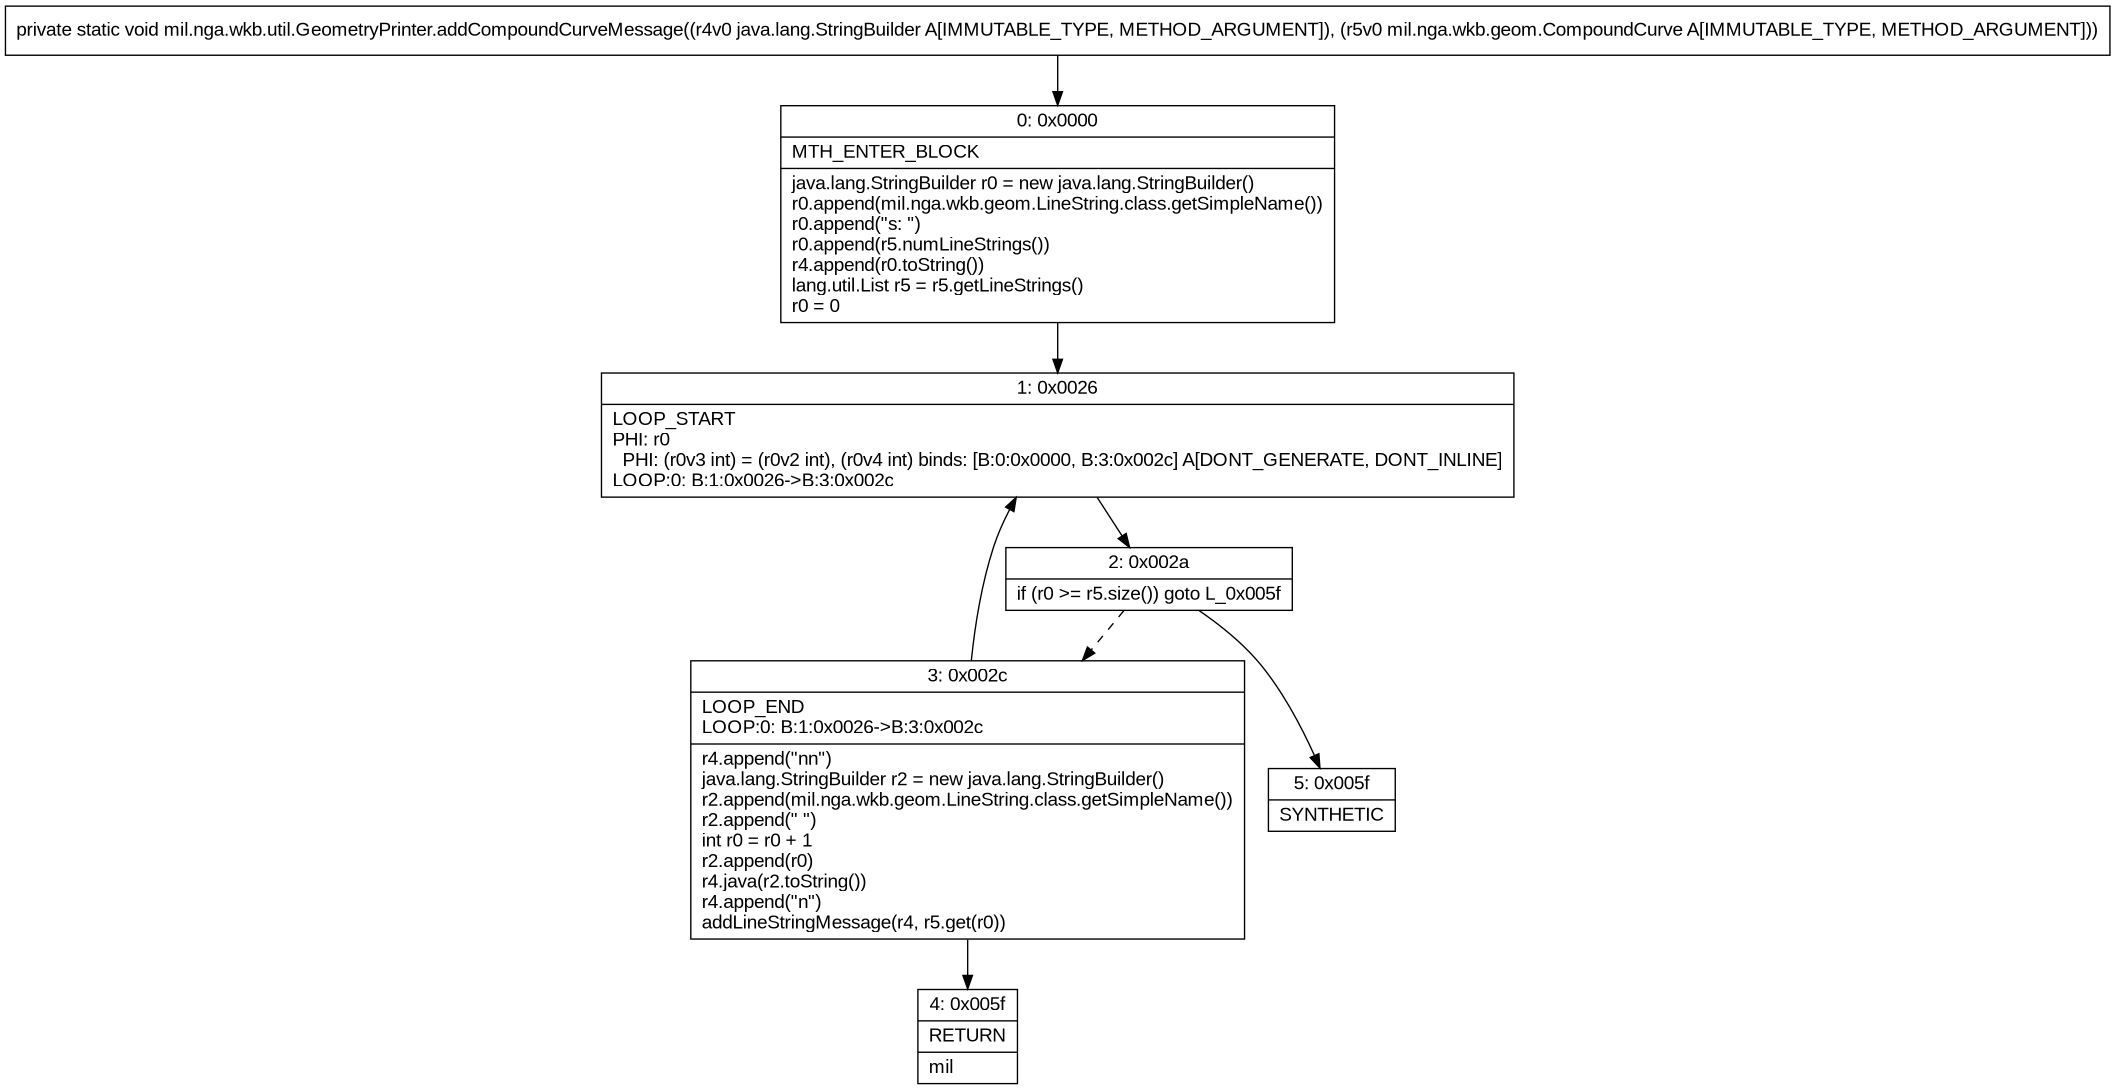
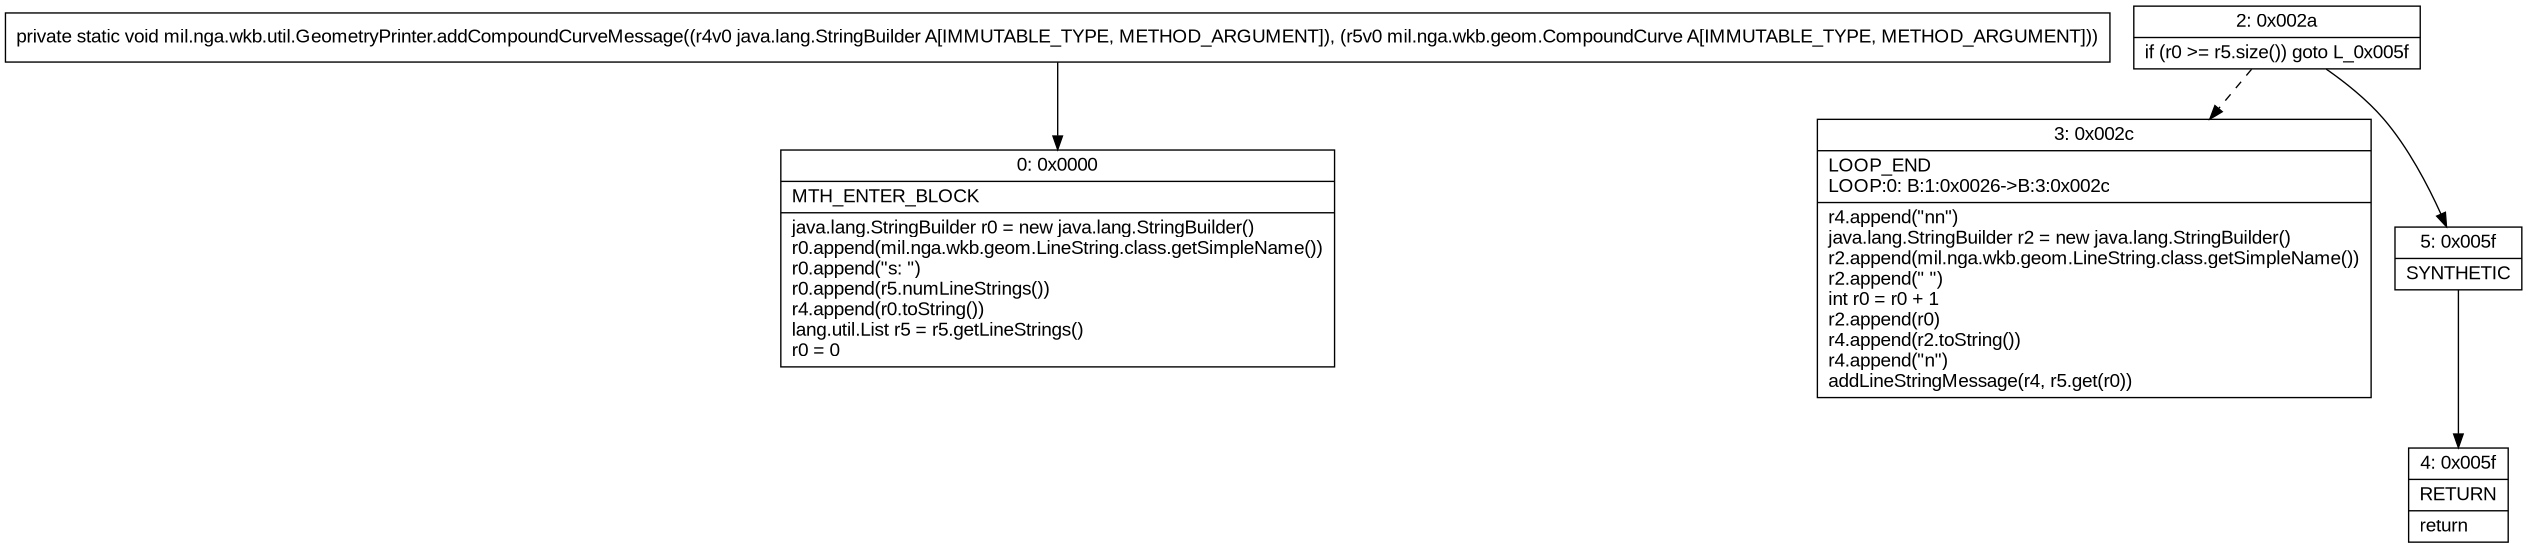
(1058, 435) -> none
(784, 882) -> (1925, 340)
(968, 957) -> (2458, 362)
(942, 1067) -> (2444, 526)
